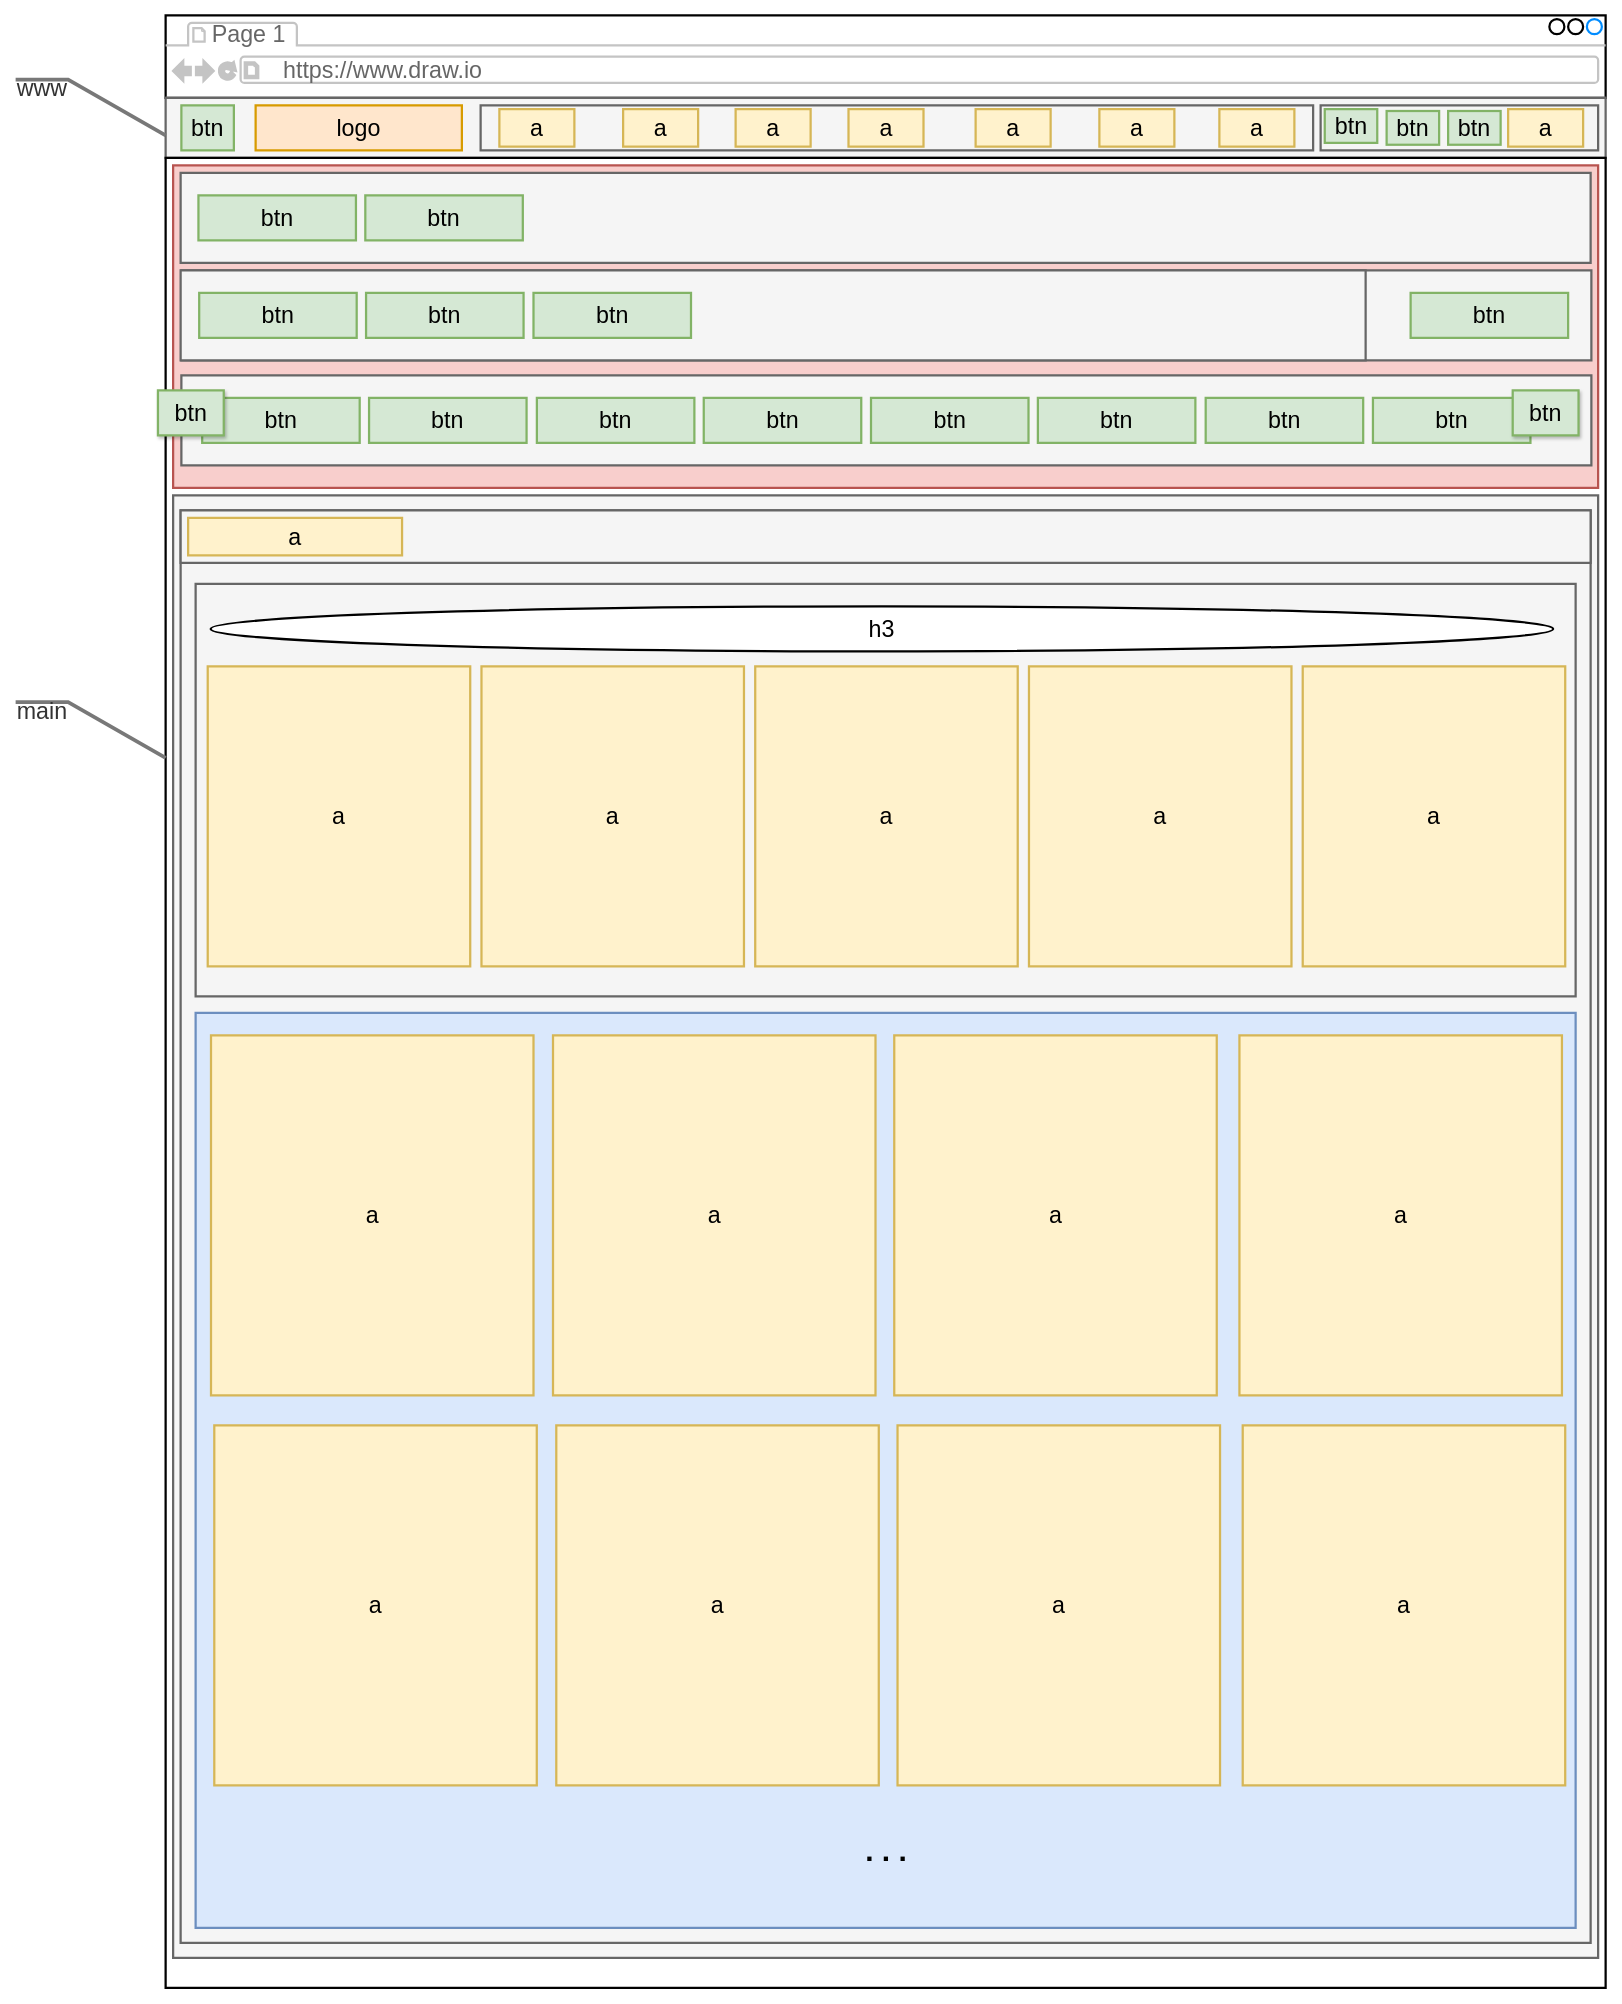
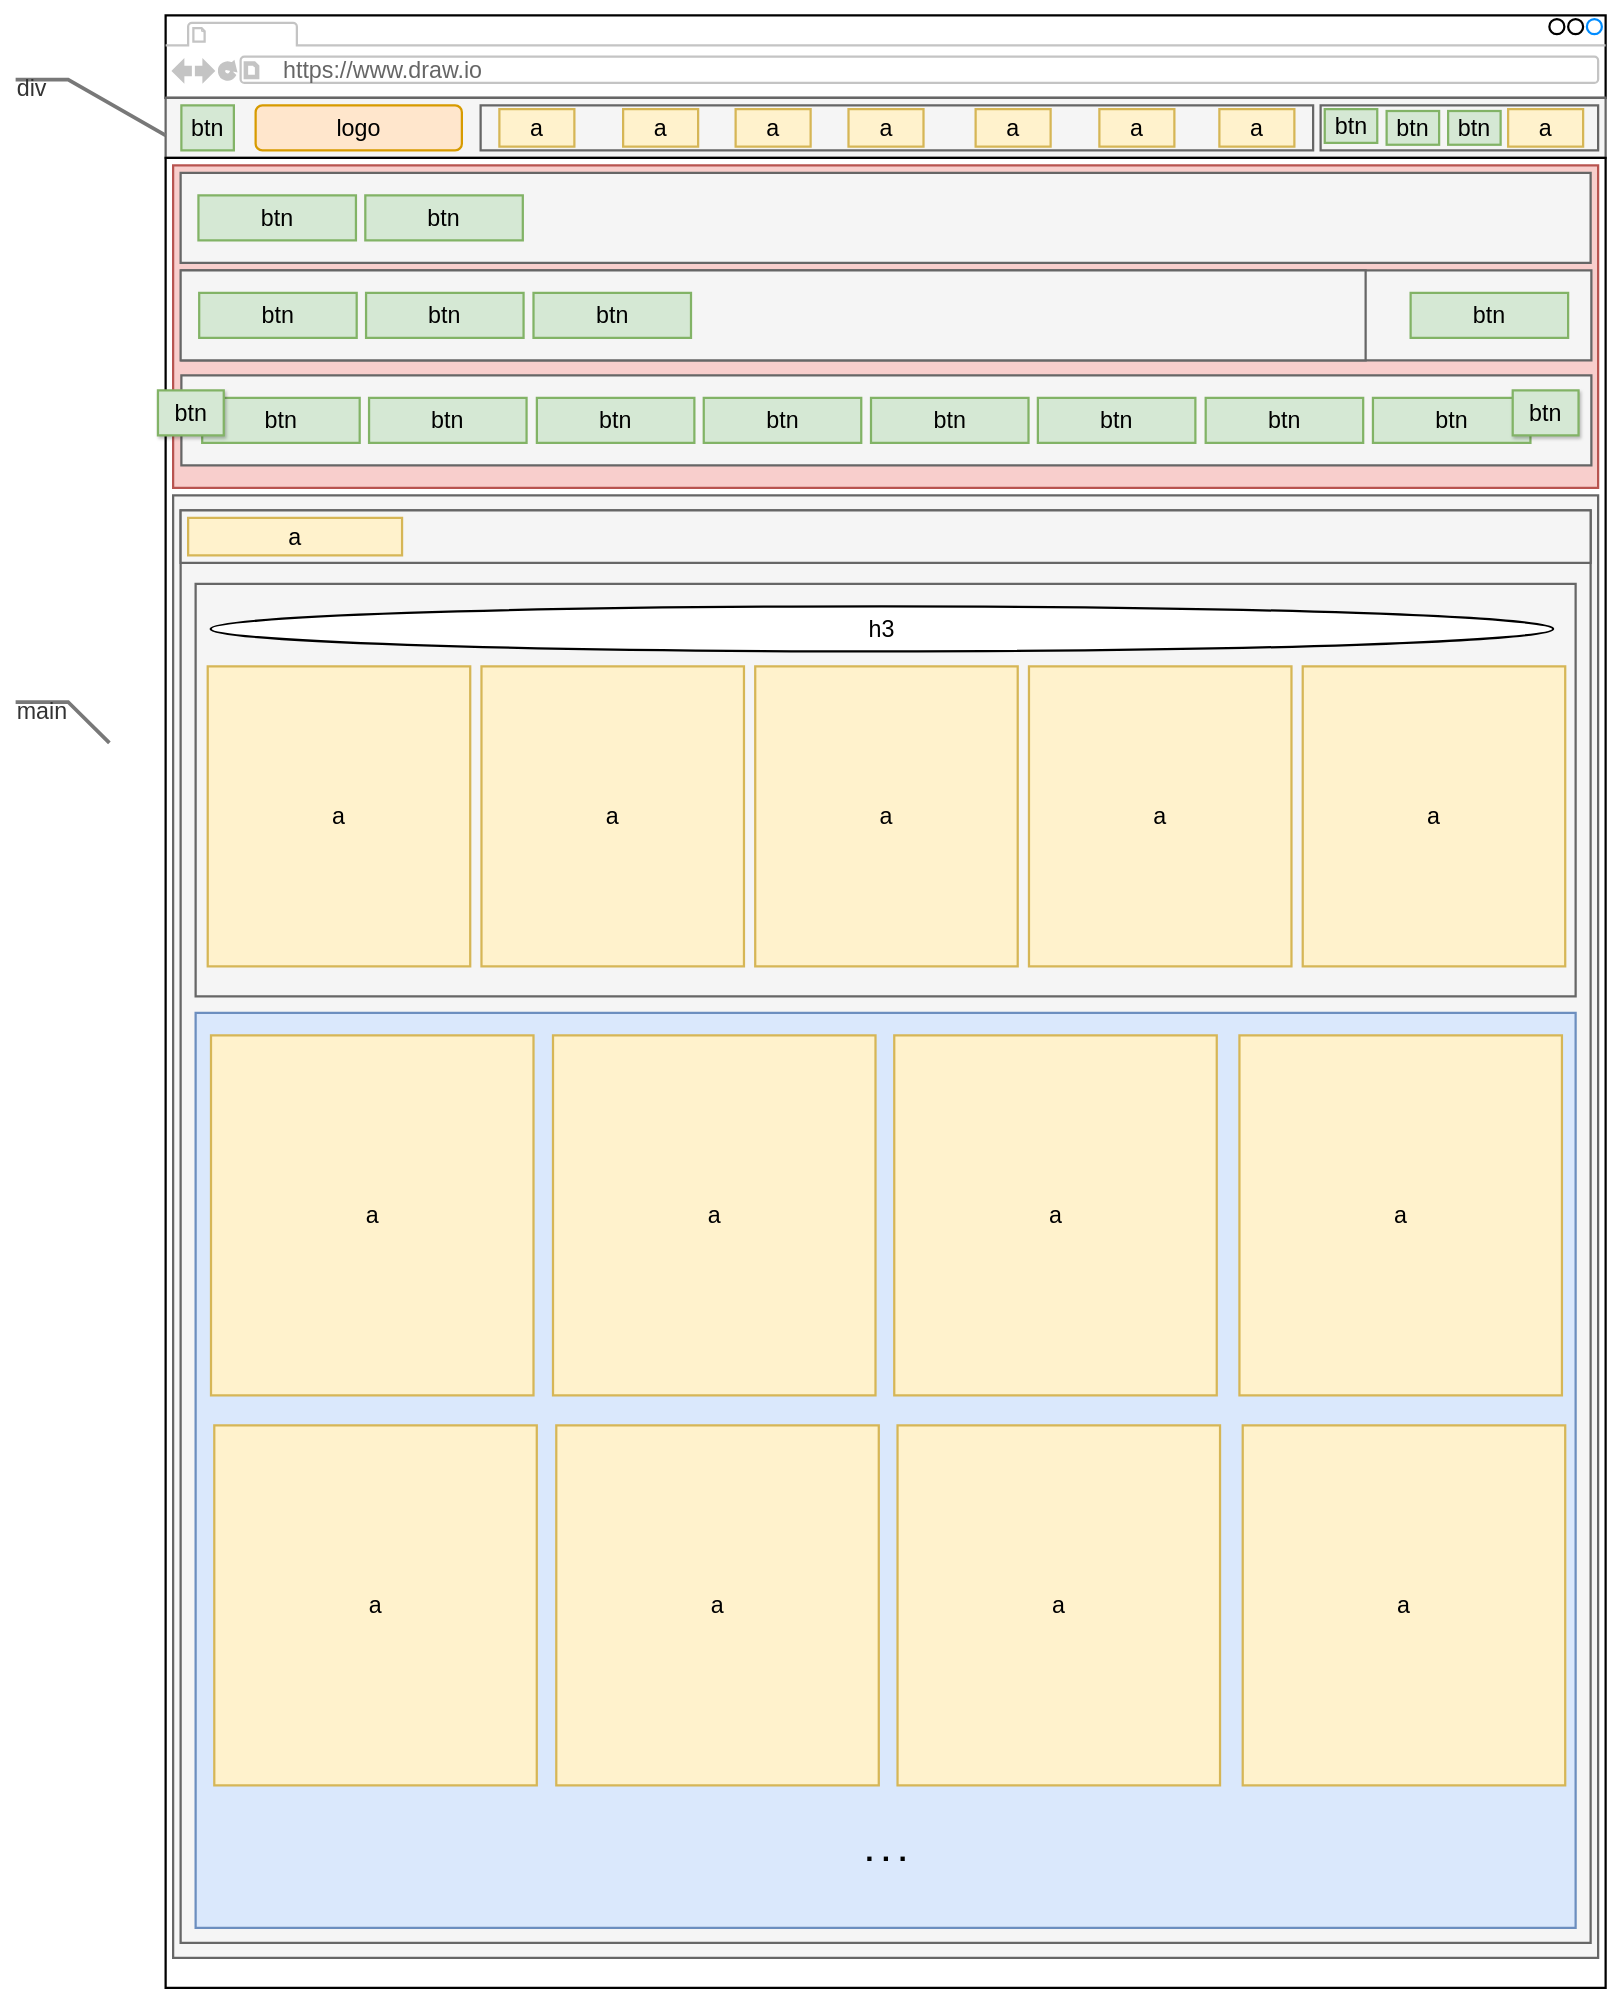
(252, 34) -> none
(36, 80) -> (33, 80)
(359, 128) -> (359, 128)
(90, 720) -> (62, 713)
